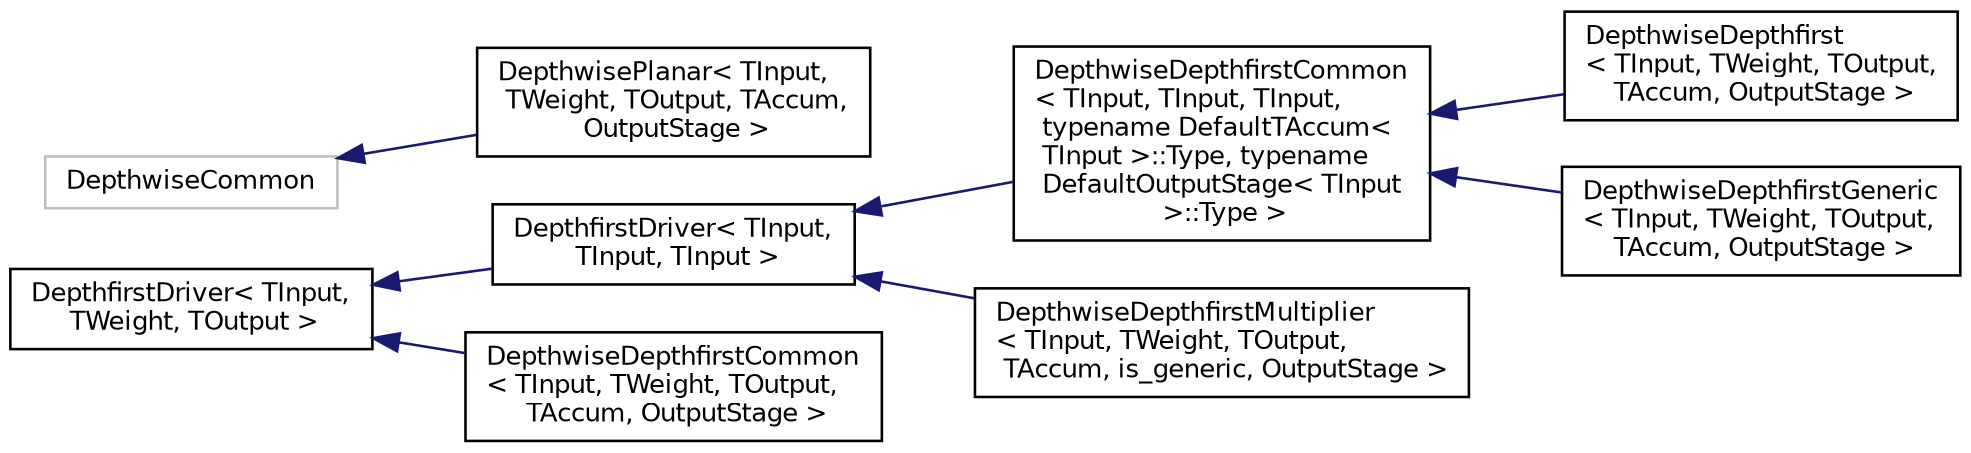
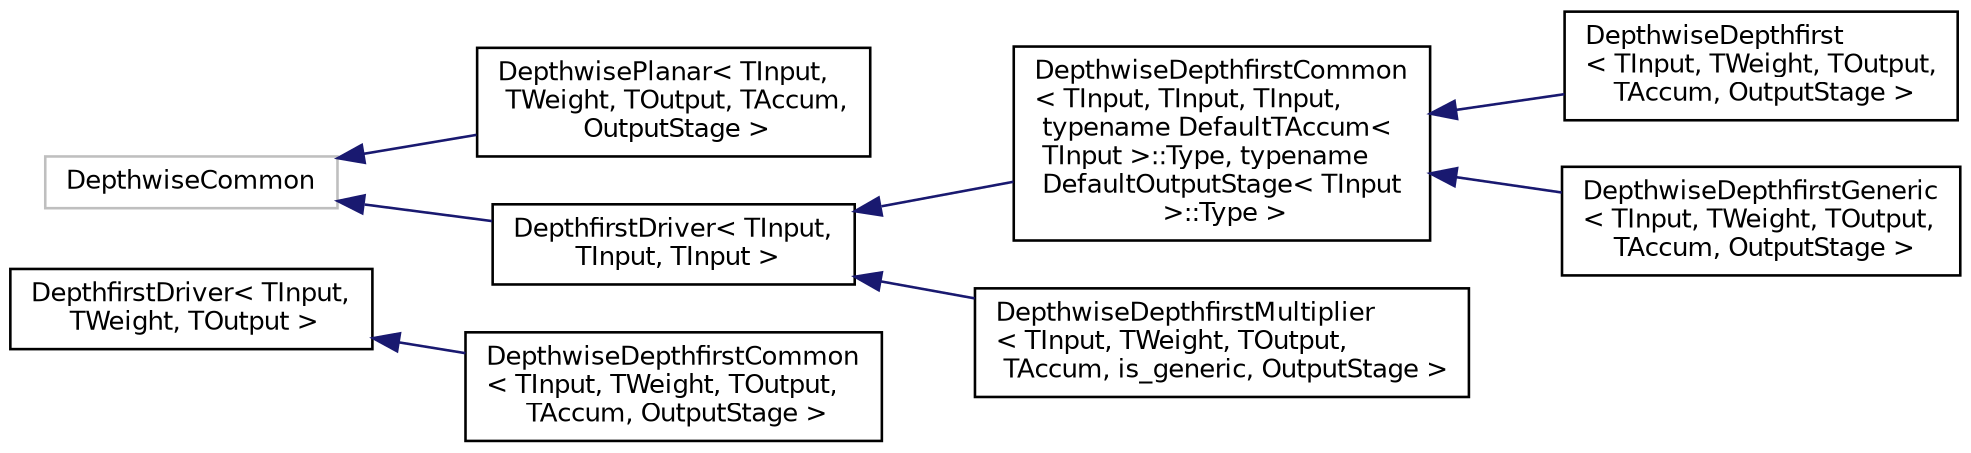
(446, 275) -> (428, 213)
